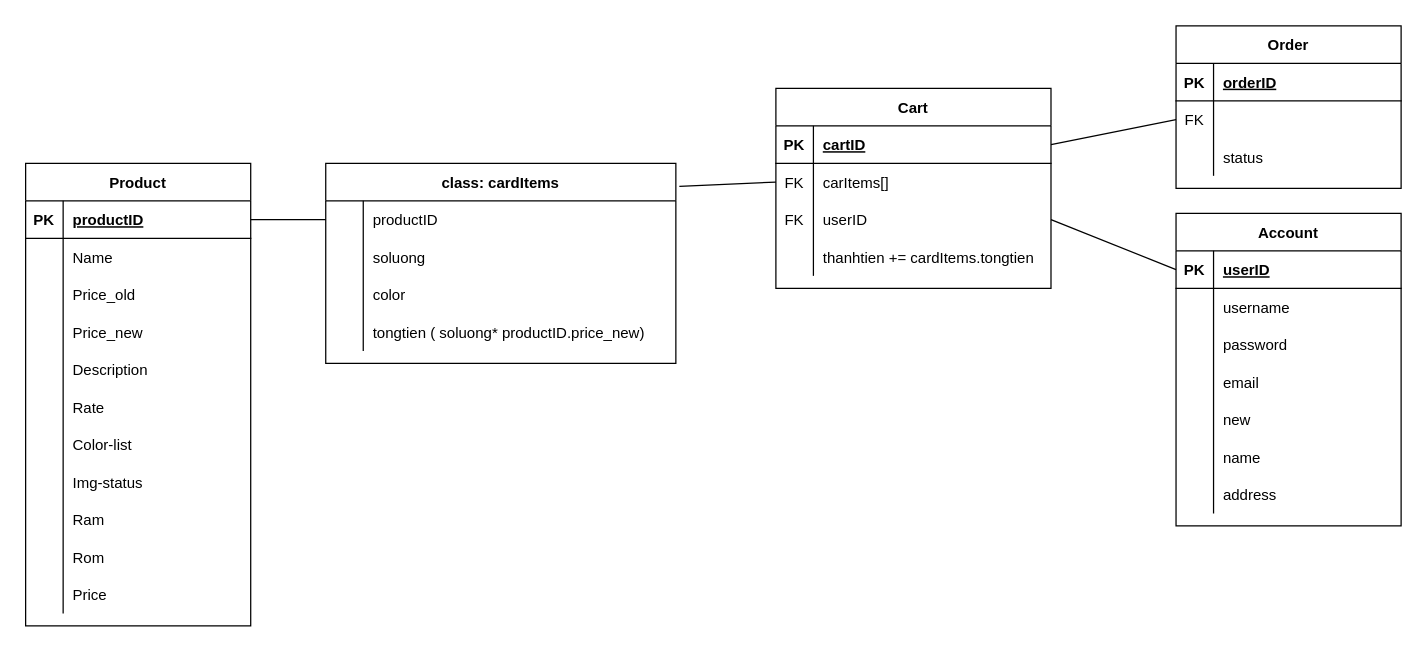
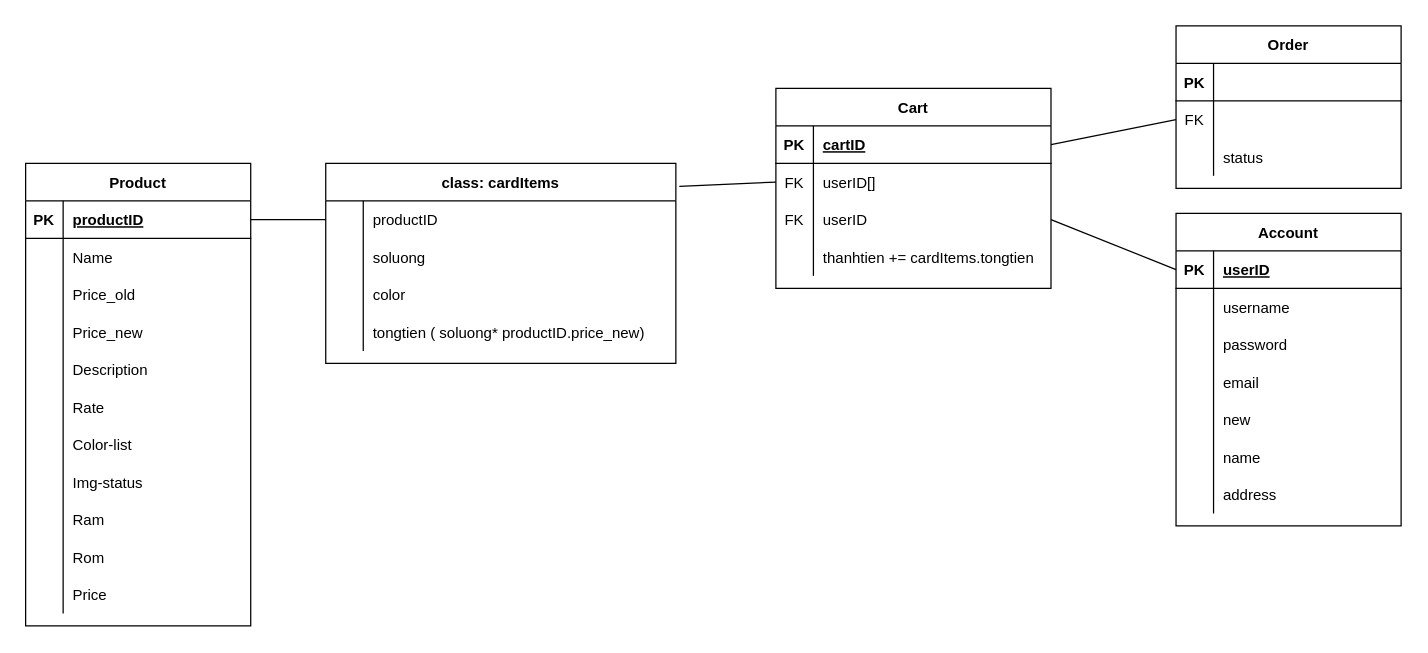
(1307, 82) -> none
(865, 183) -> (856, 183)
